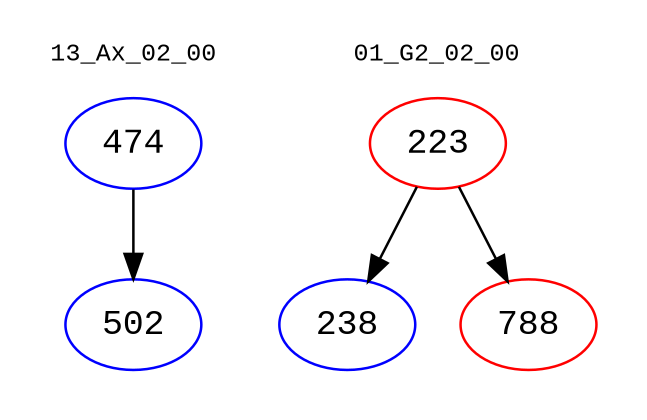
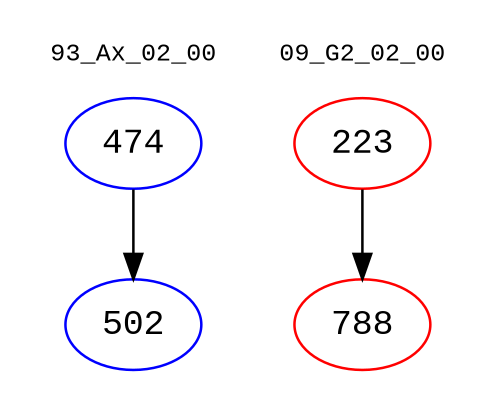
(135, 54) -> (135, 54)
(438, 54) -> (364, 54)
(347, 325) -> none
